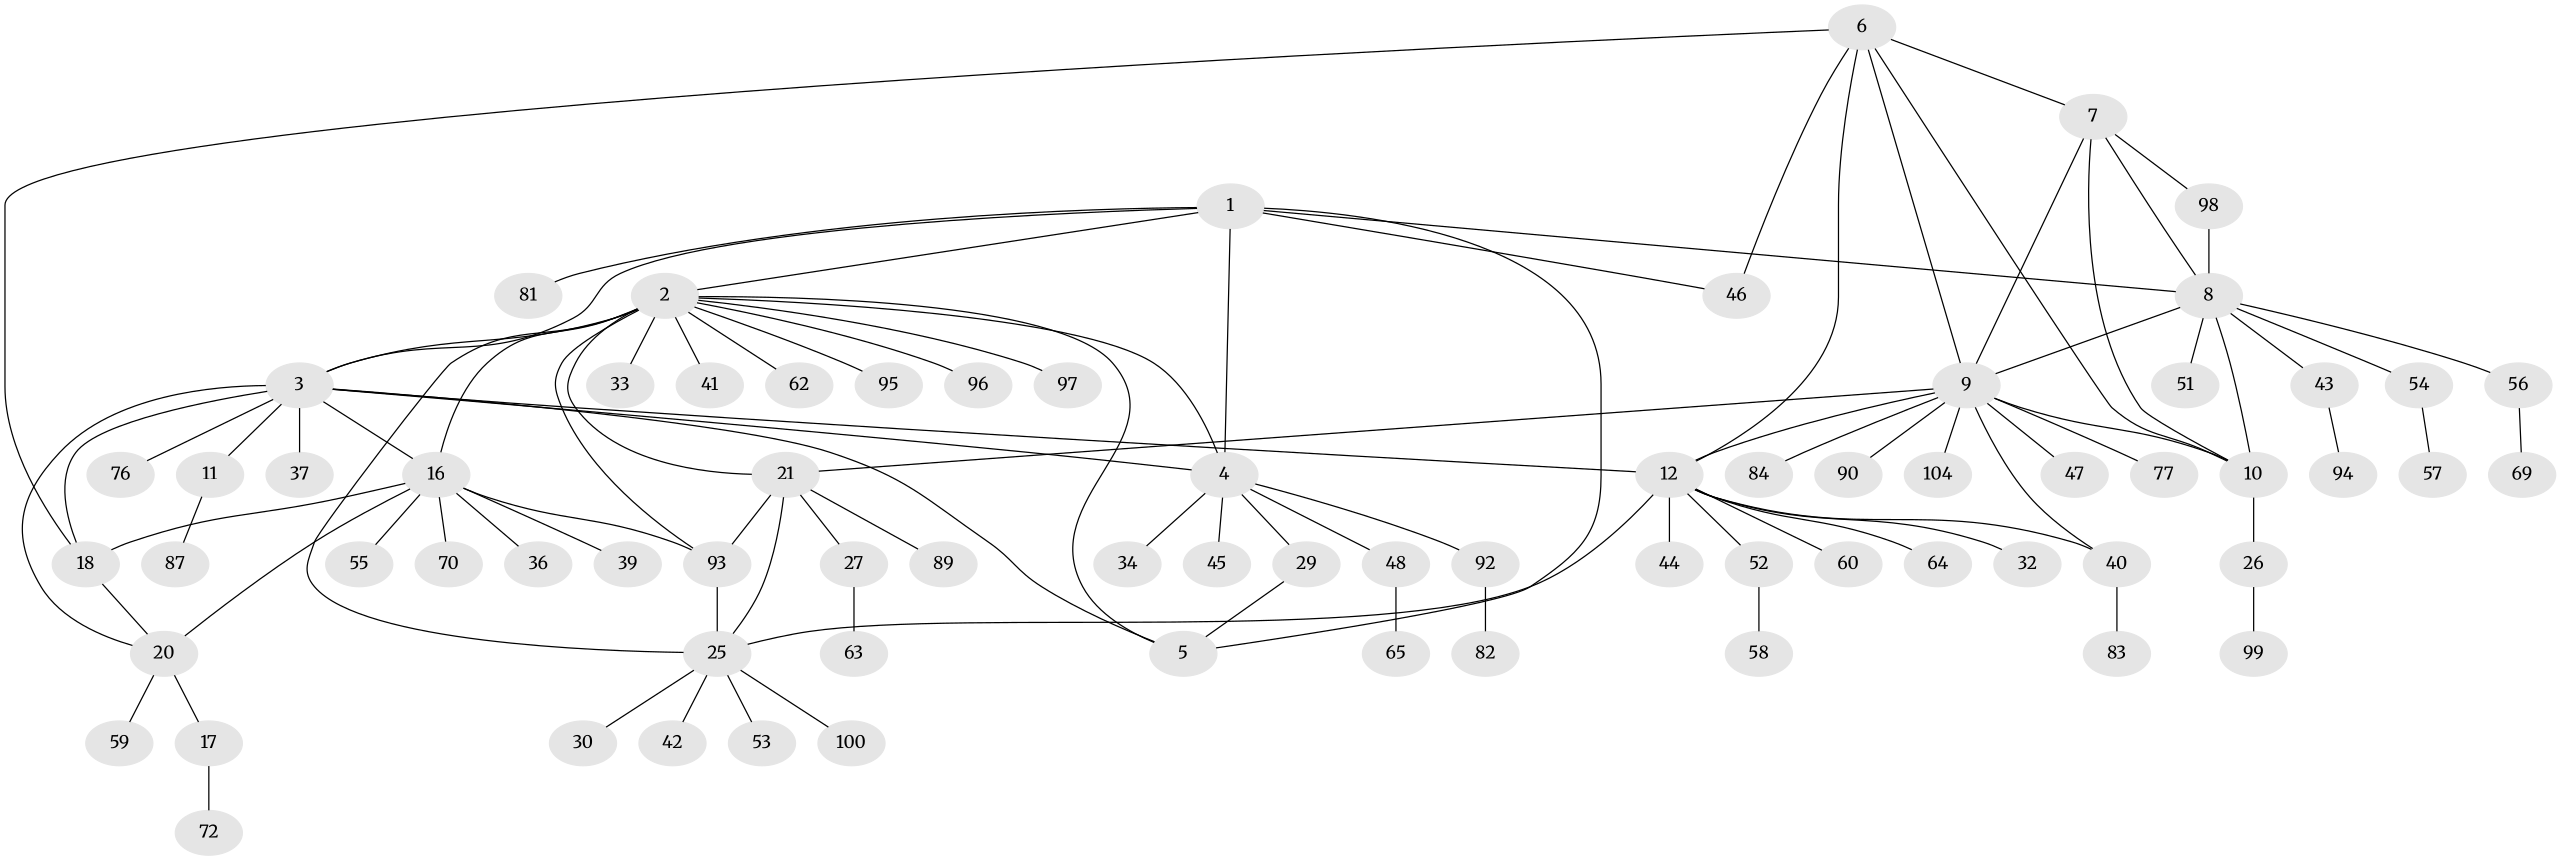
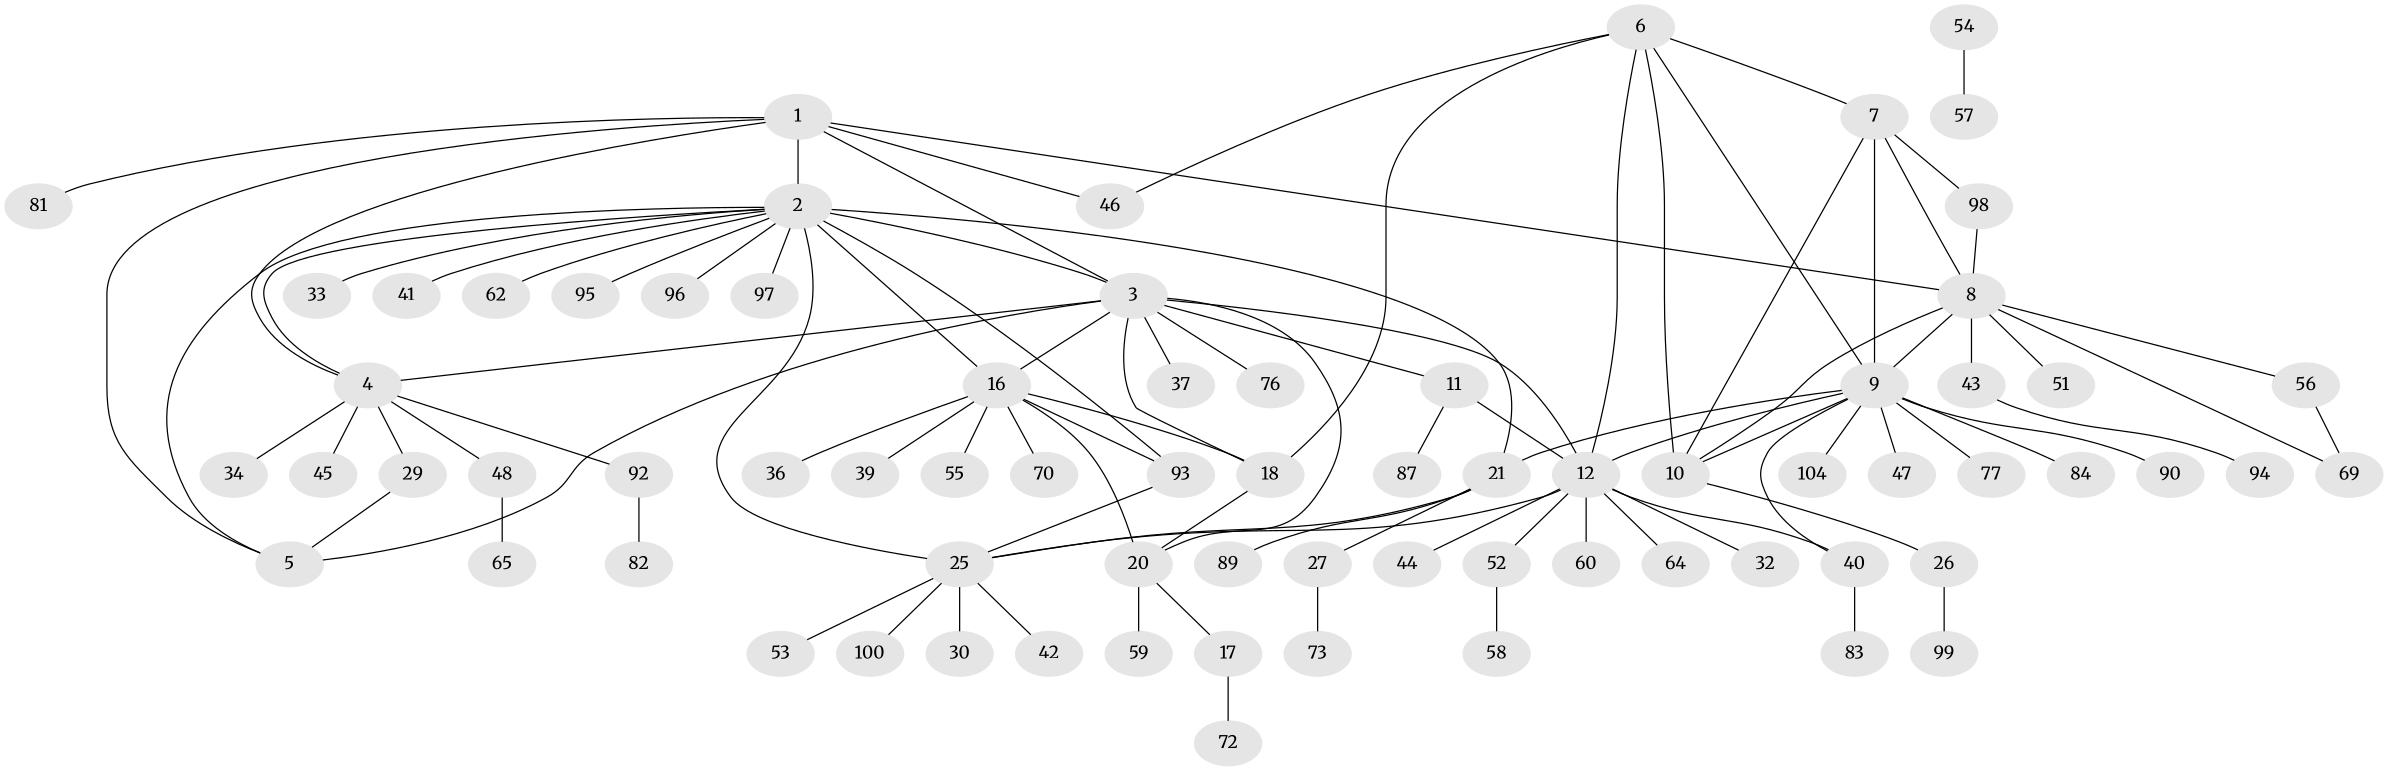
(2314, 340) -> (2161, 385)
none -> (1520, 430)
(751, 520) -> none
(854, 654) -> (1318, 654)
